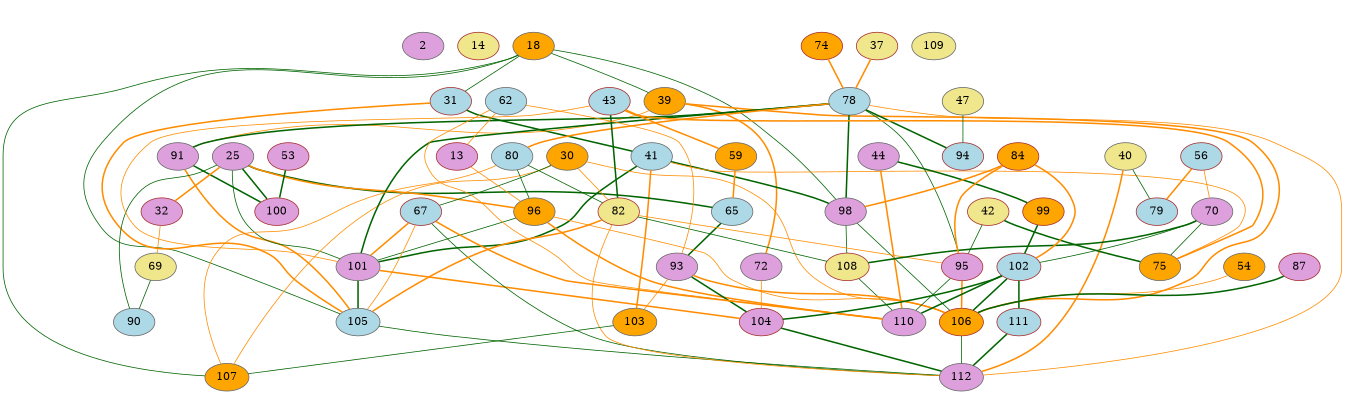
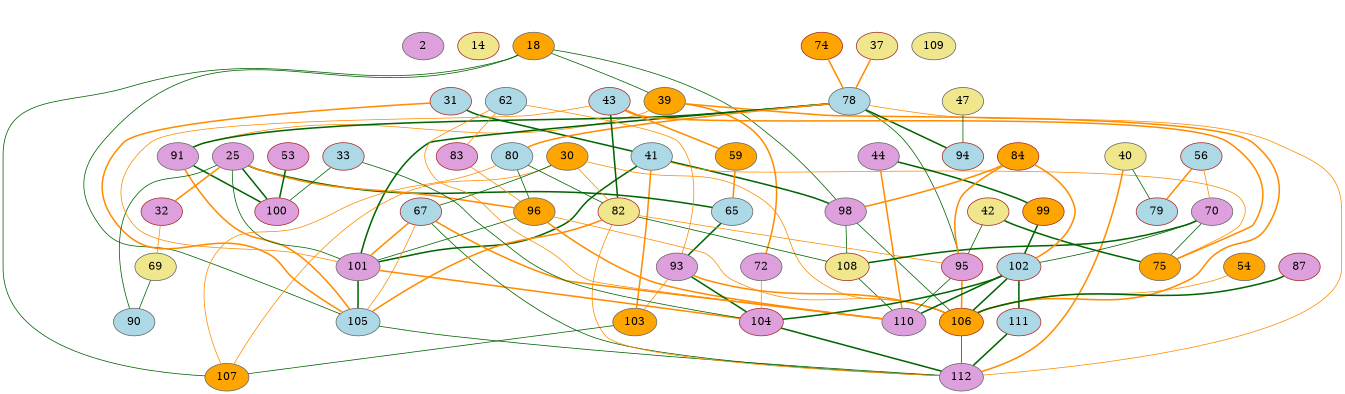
(492, 74) -> none
none -> (343, 156)
(457, 156) -> (457, 156)
(848, 156) -> none
